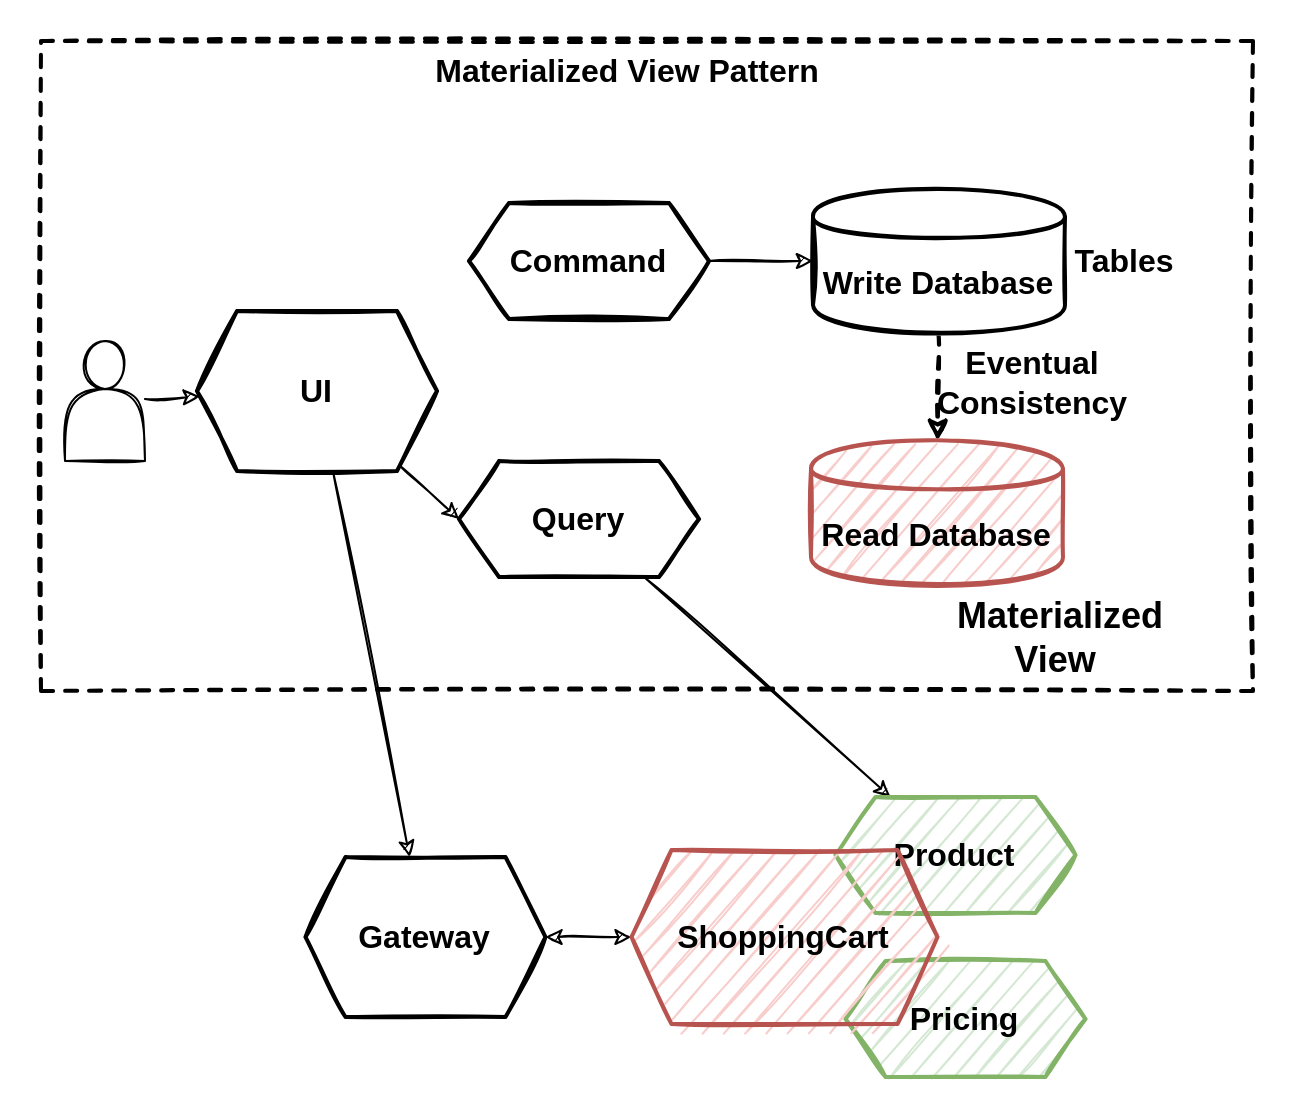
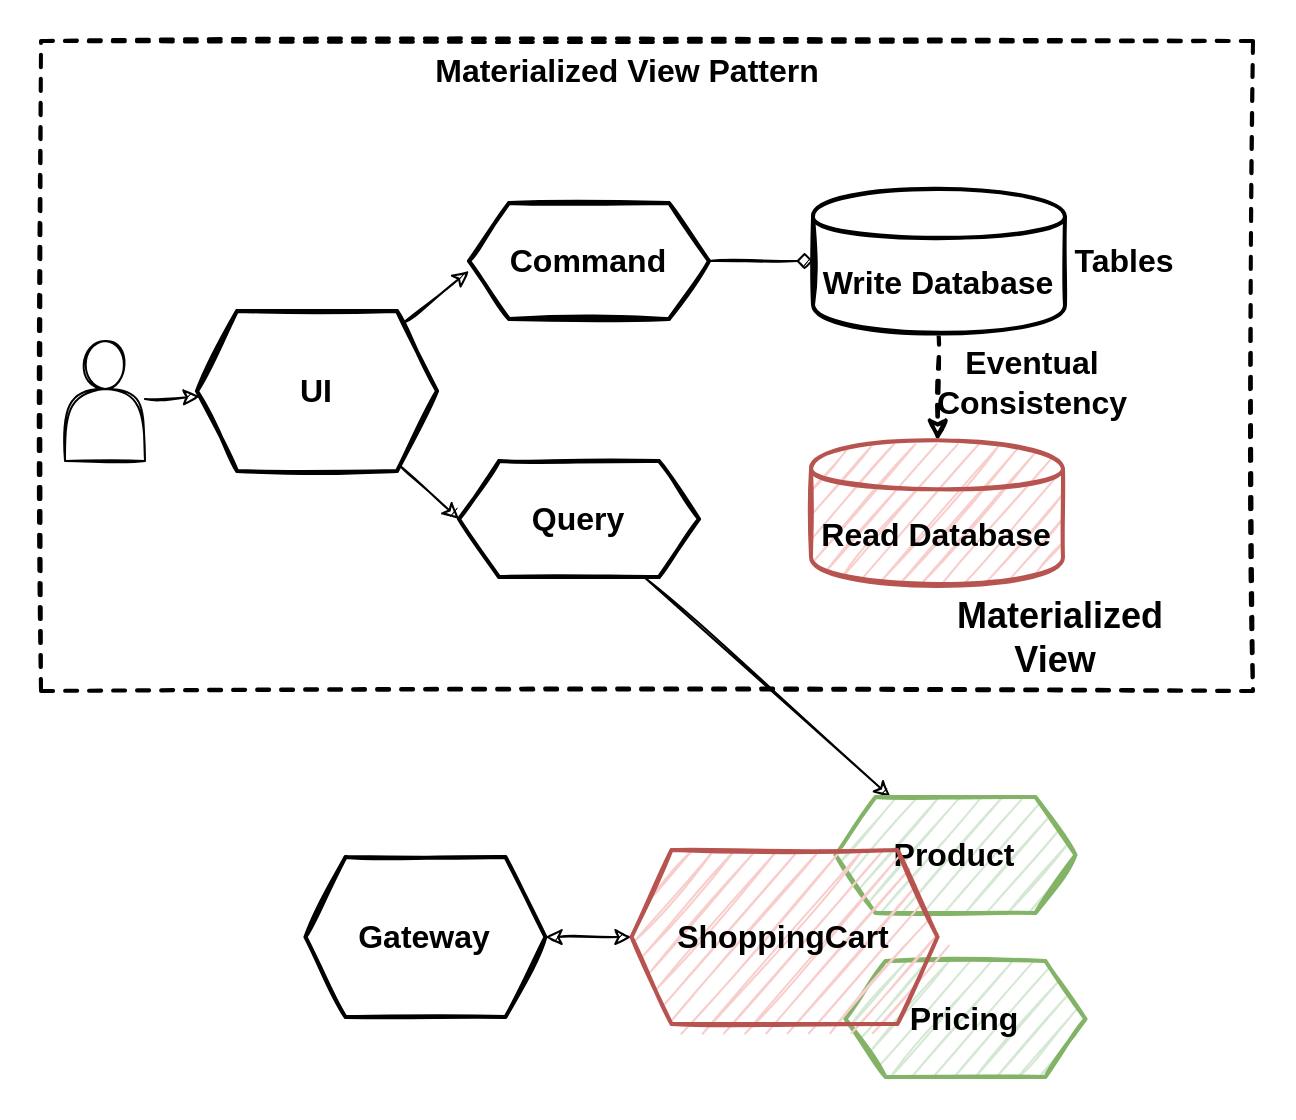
(798, 261) -> (797, 261)
(354, 579) -> (432, 300)
